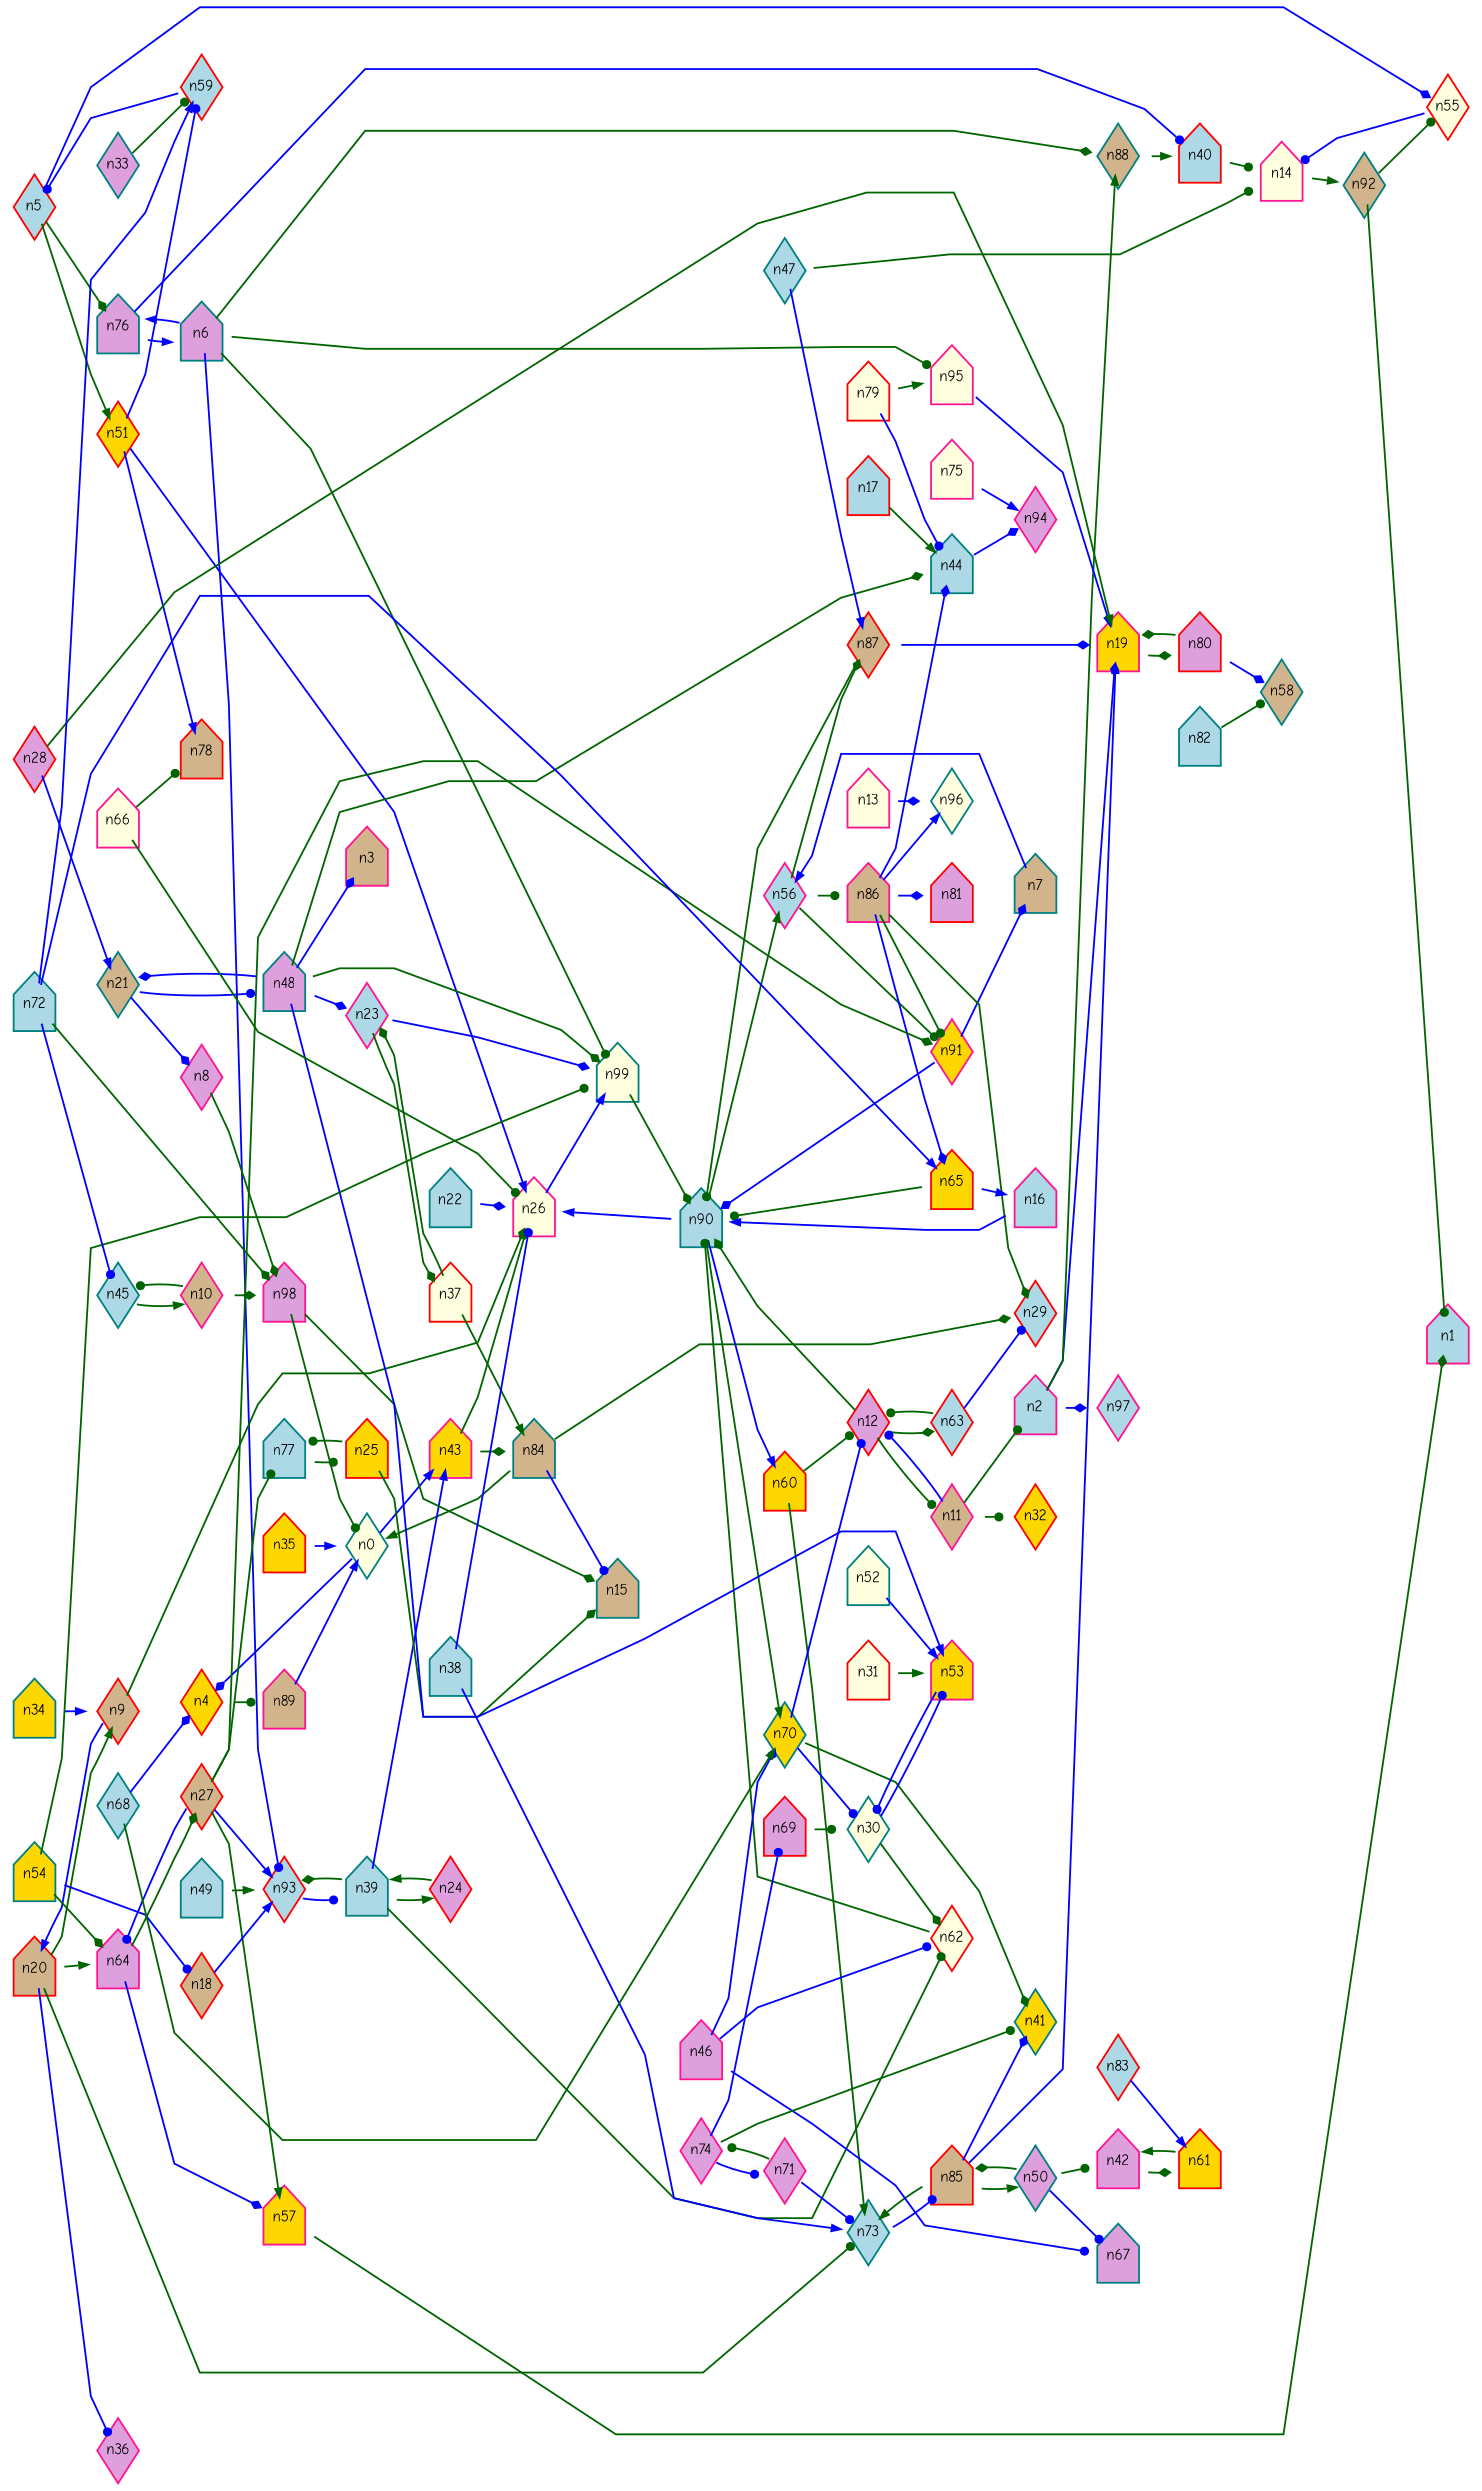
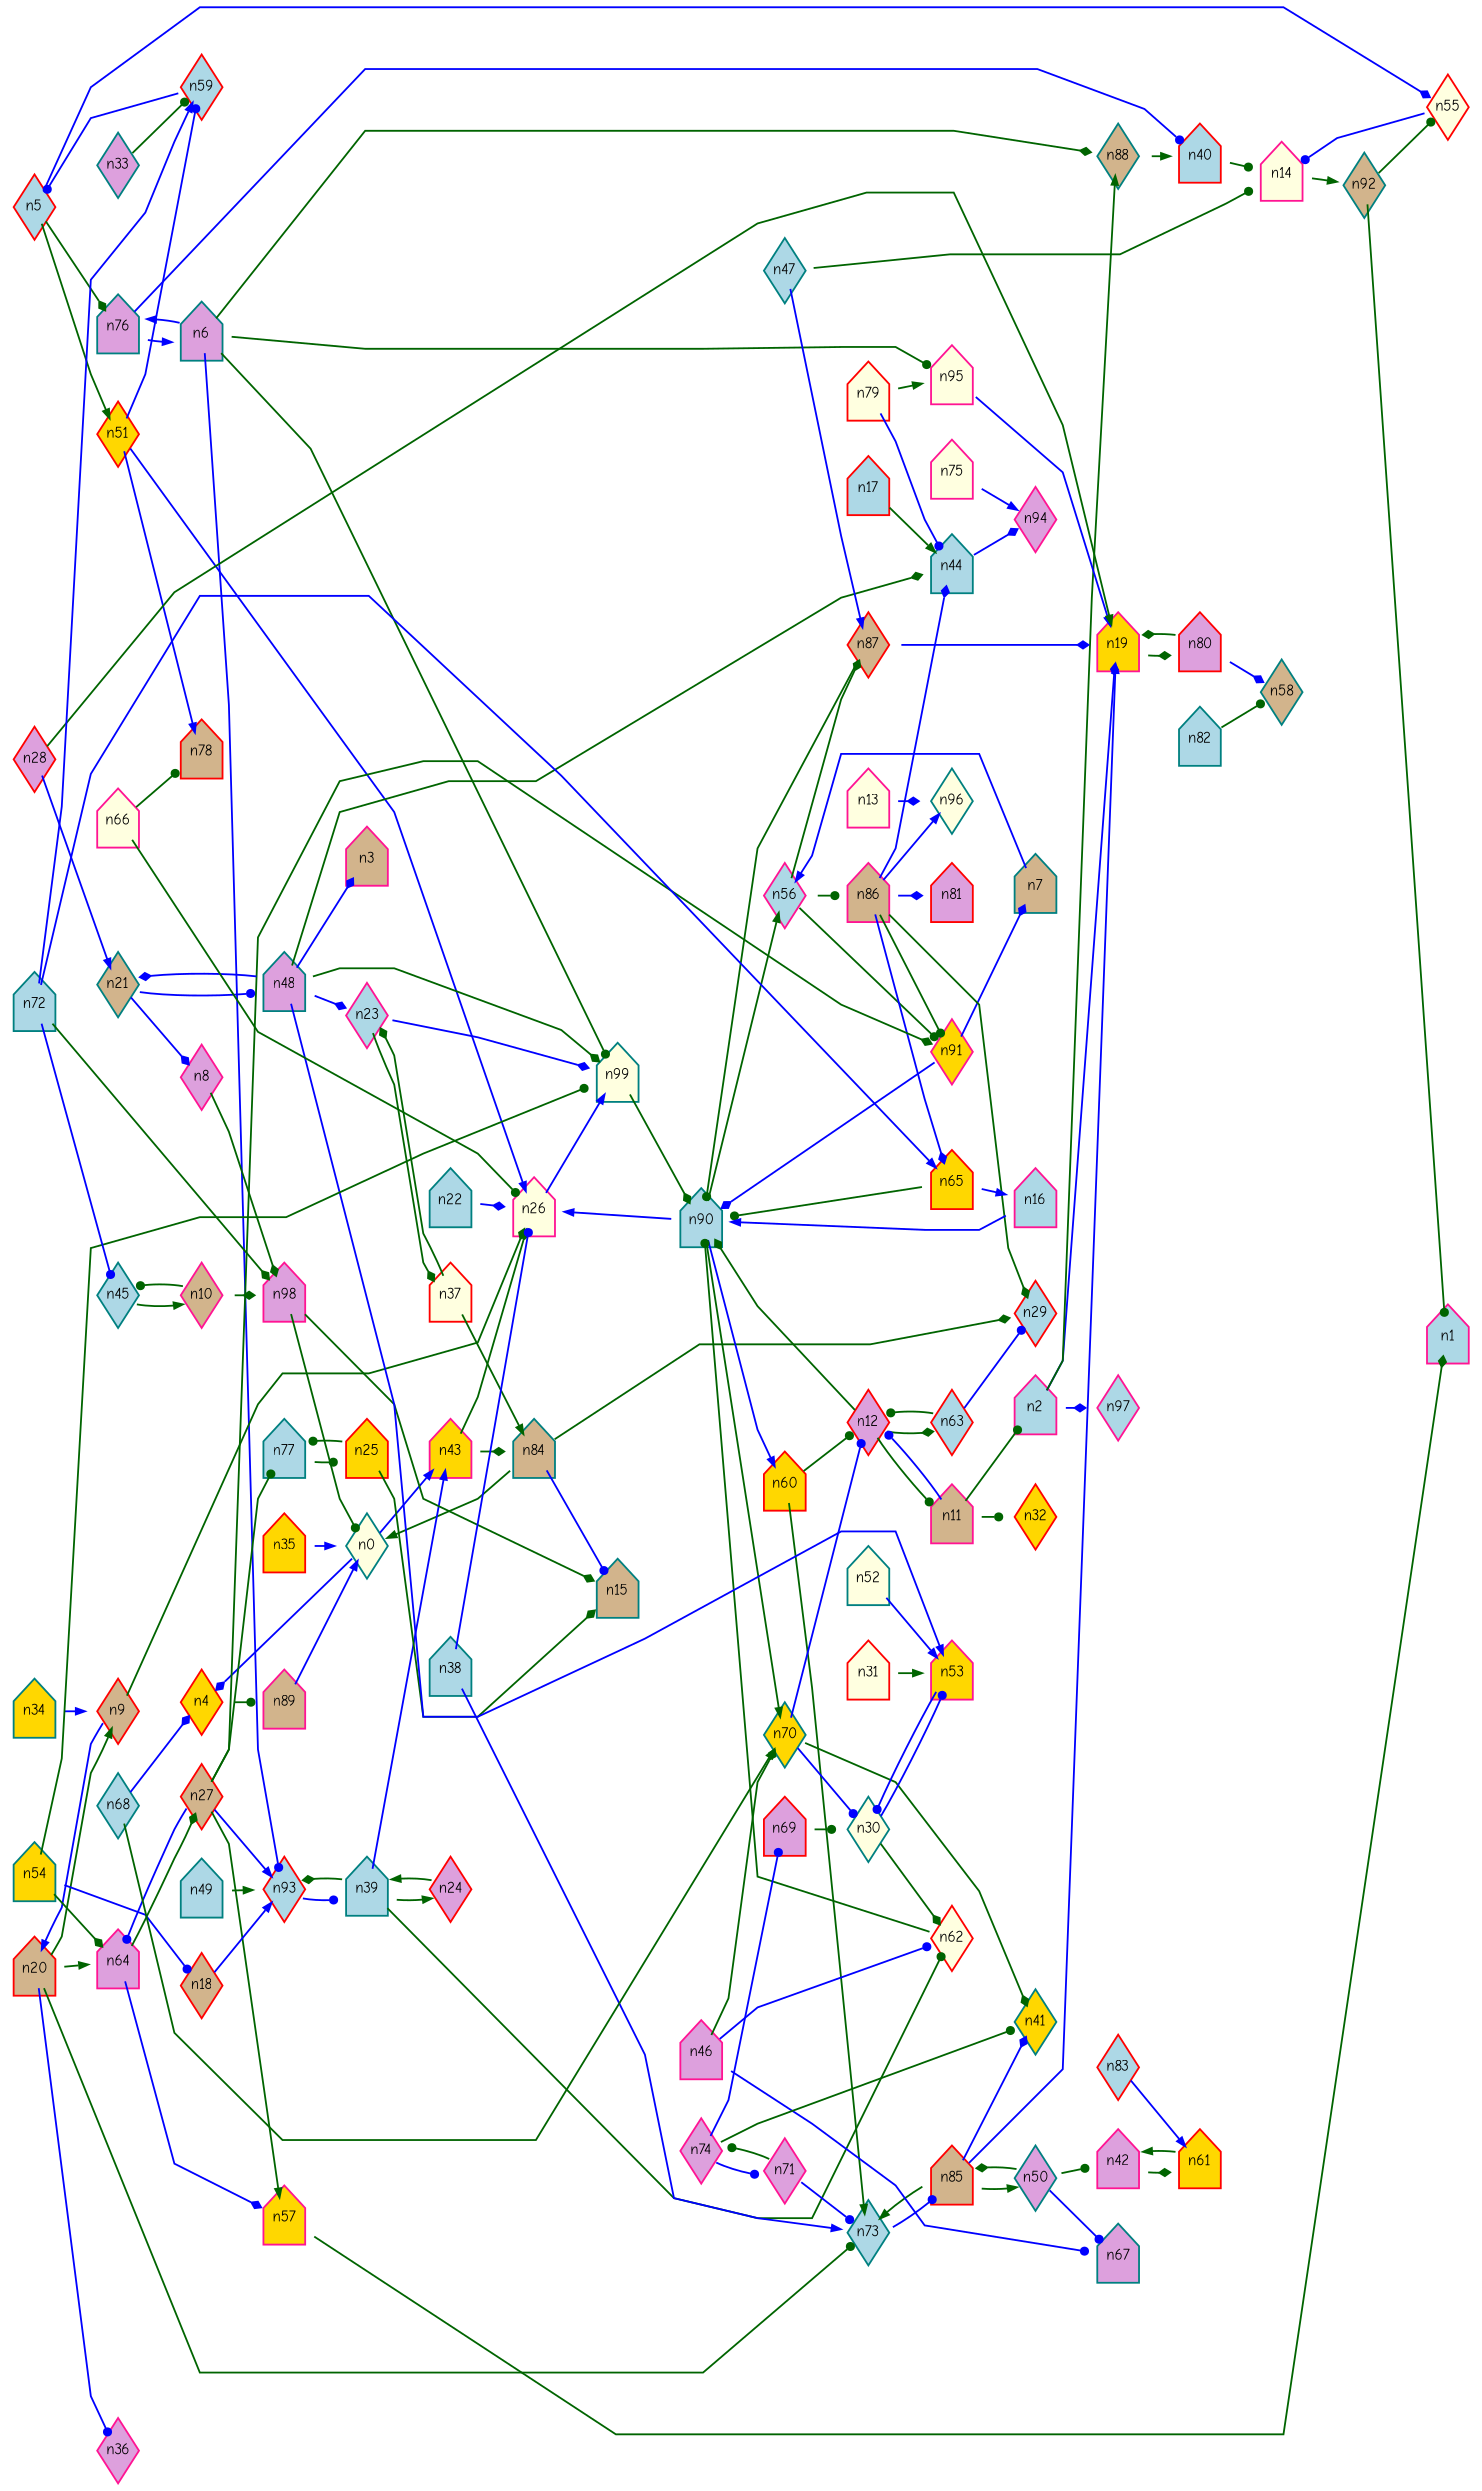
(952, 1517) -> (952, 1517)
(742, 1898) -> (742, 1898)
